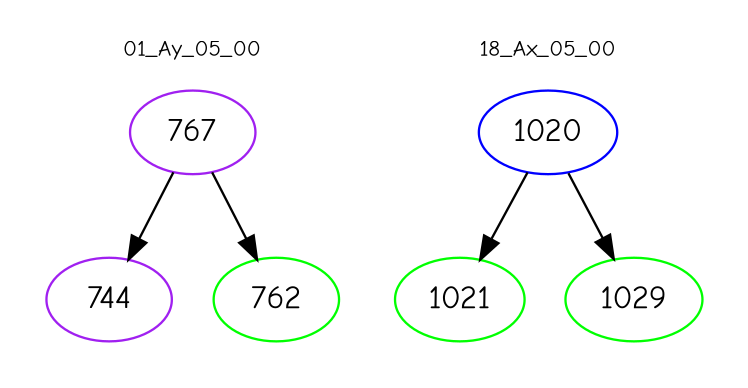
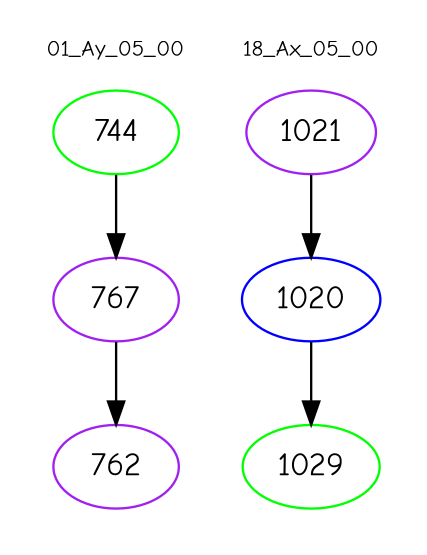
(156, 206) -> (116, 205)
(510, 206) -> (311, 205)
(109, 300) -> (116, 132)
(276, 300) -> (116, 467)
(460, 300) -> (311, 132)
